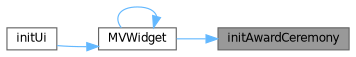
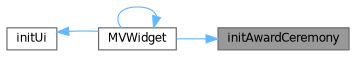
(72, 46) -> (84, 31)
